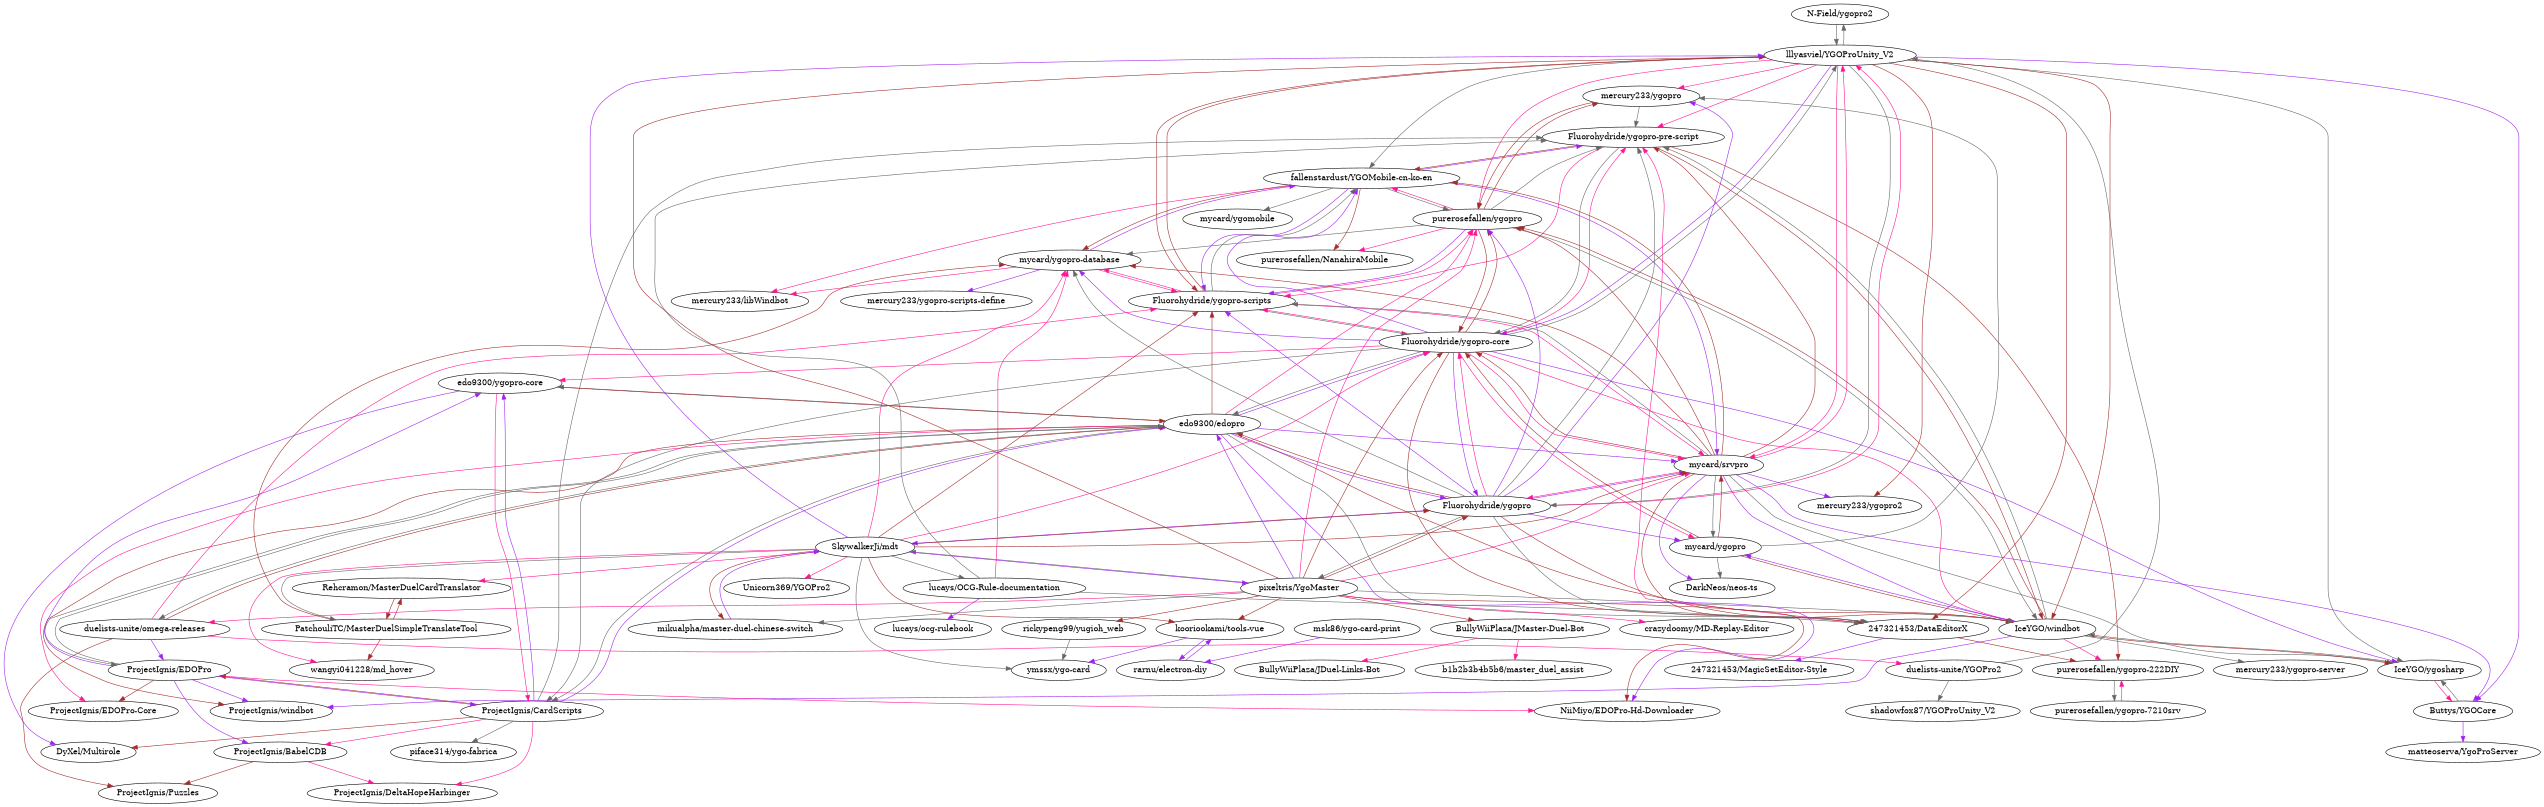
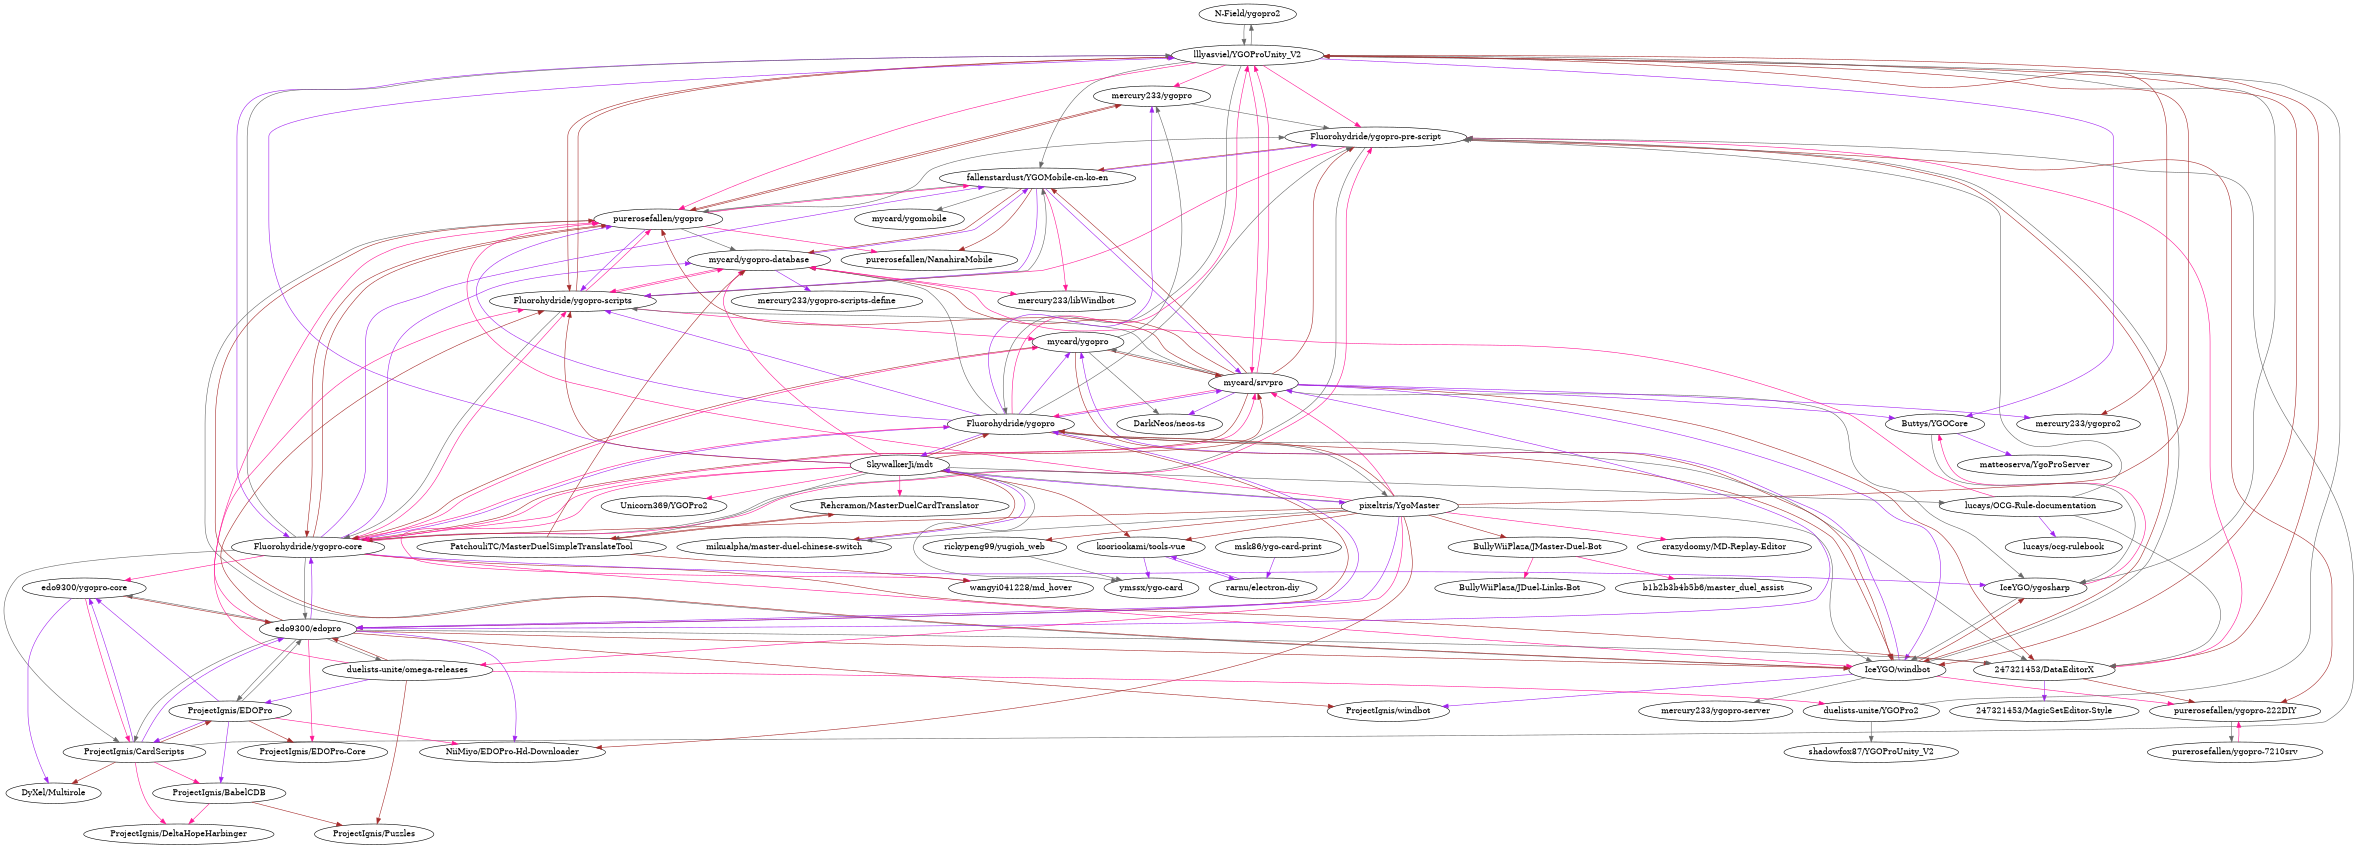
(1545, 340) -> (870, 328)
(218, 690) -> none
(453, 752) -> none
